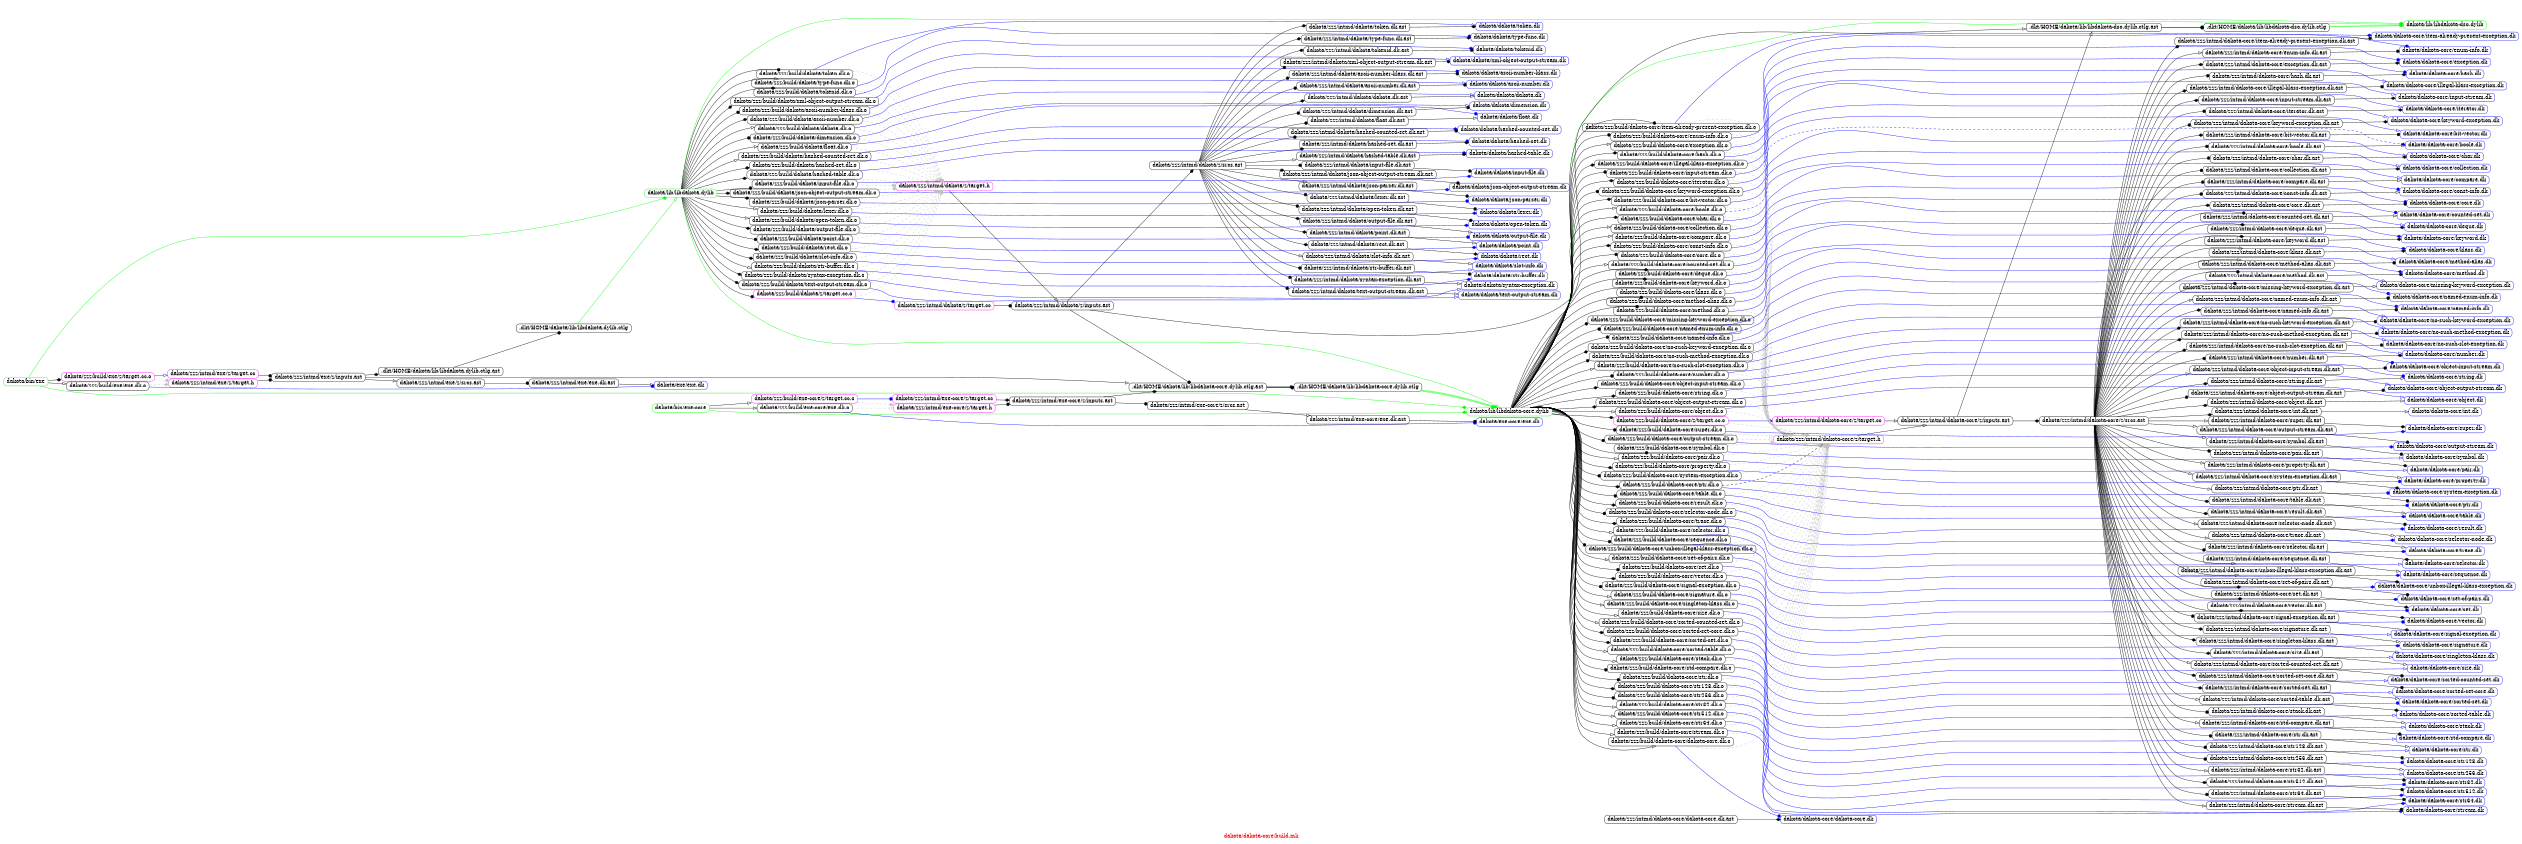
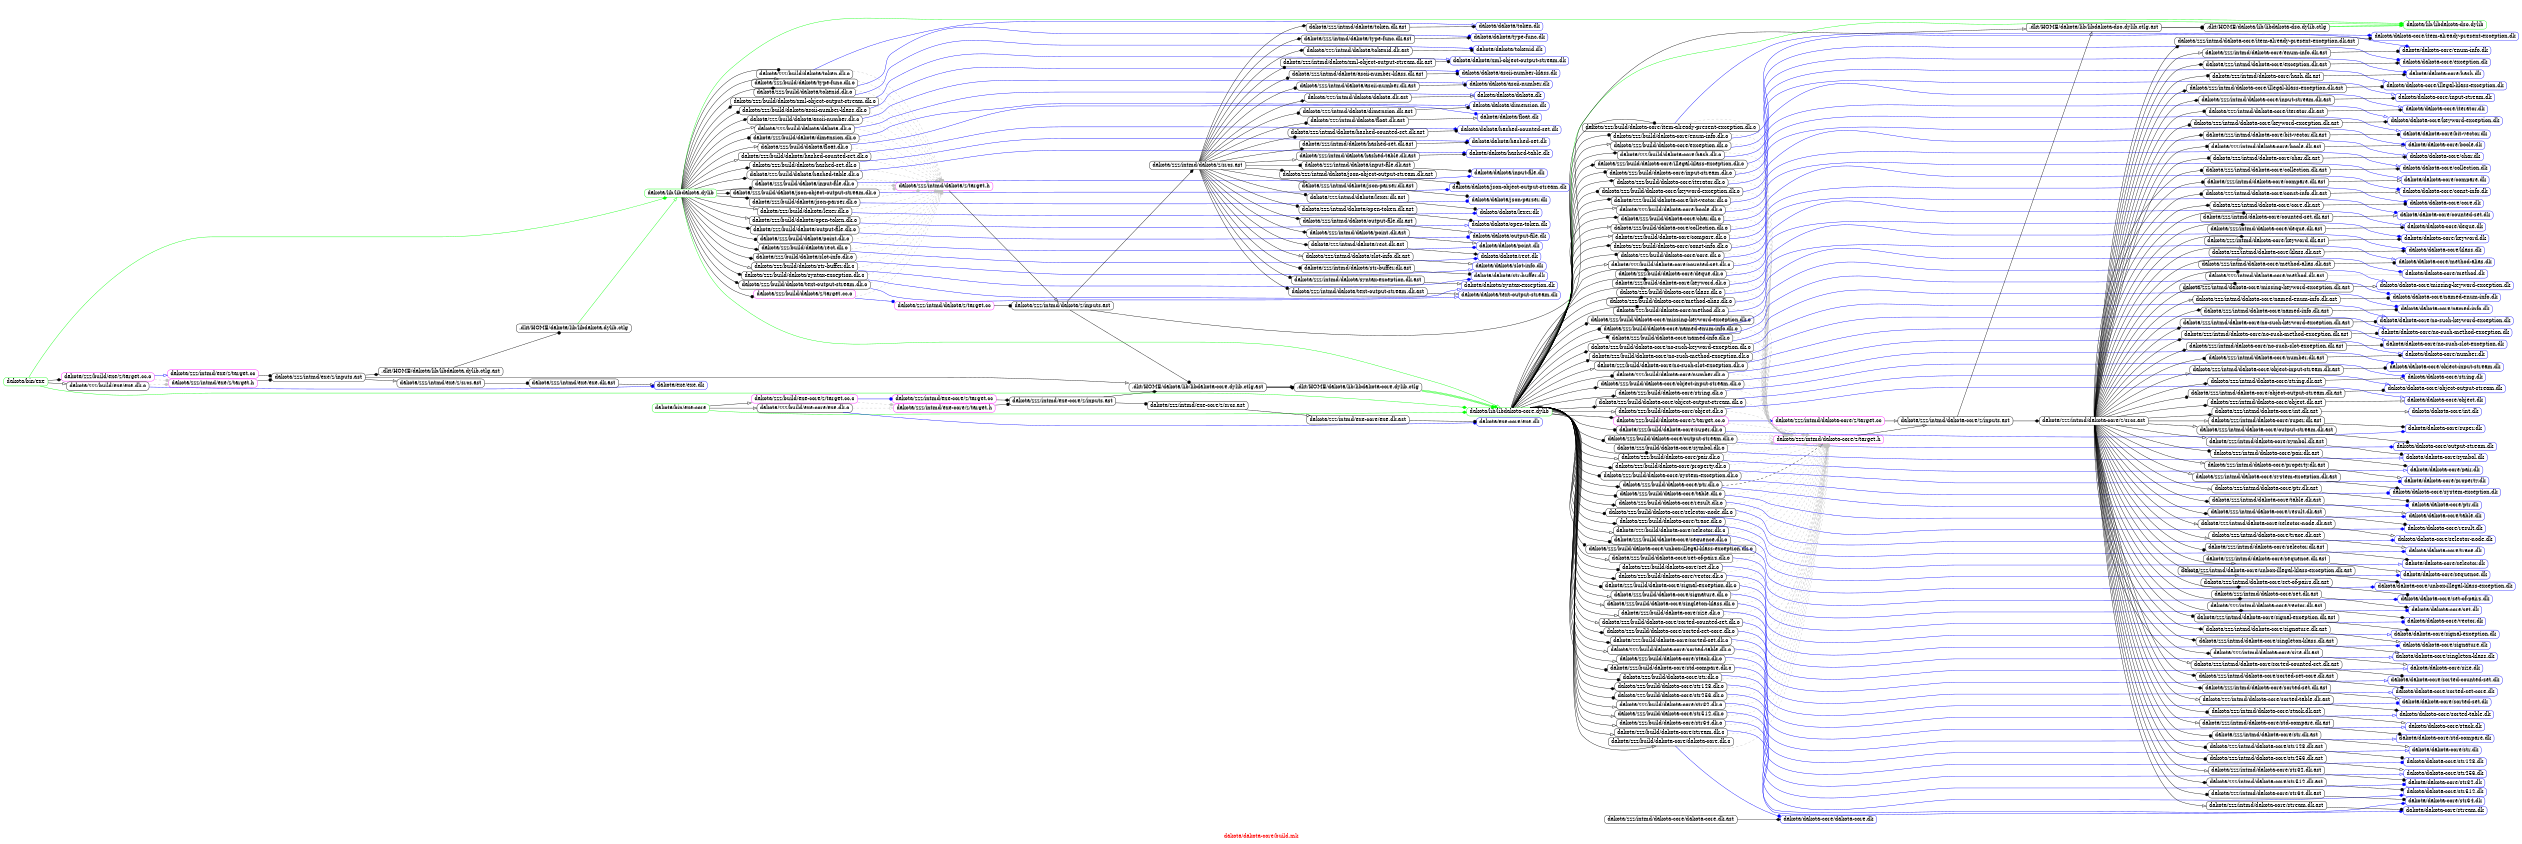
(2037, 129) -> (2037, 129)
(1162, 227) -> (1162, 227)
(2358, 275) -> (2358, 275)
